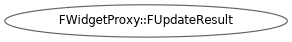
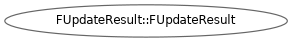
(146, 21) -> (146, 21)
